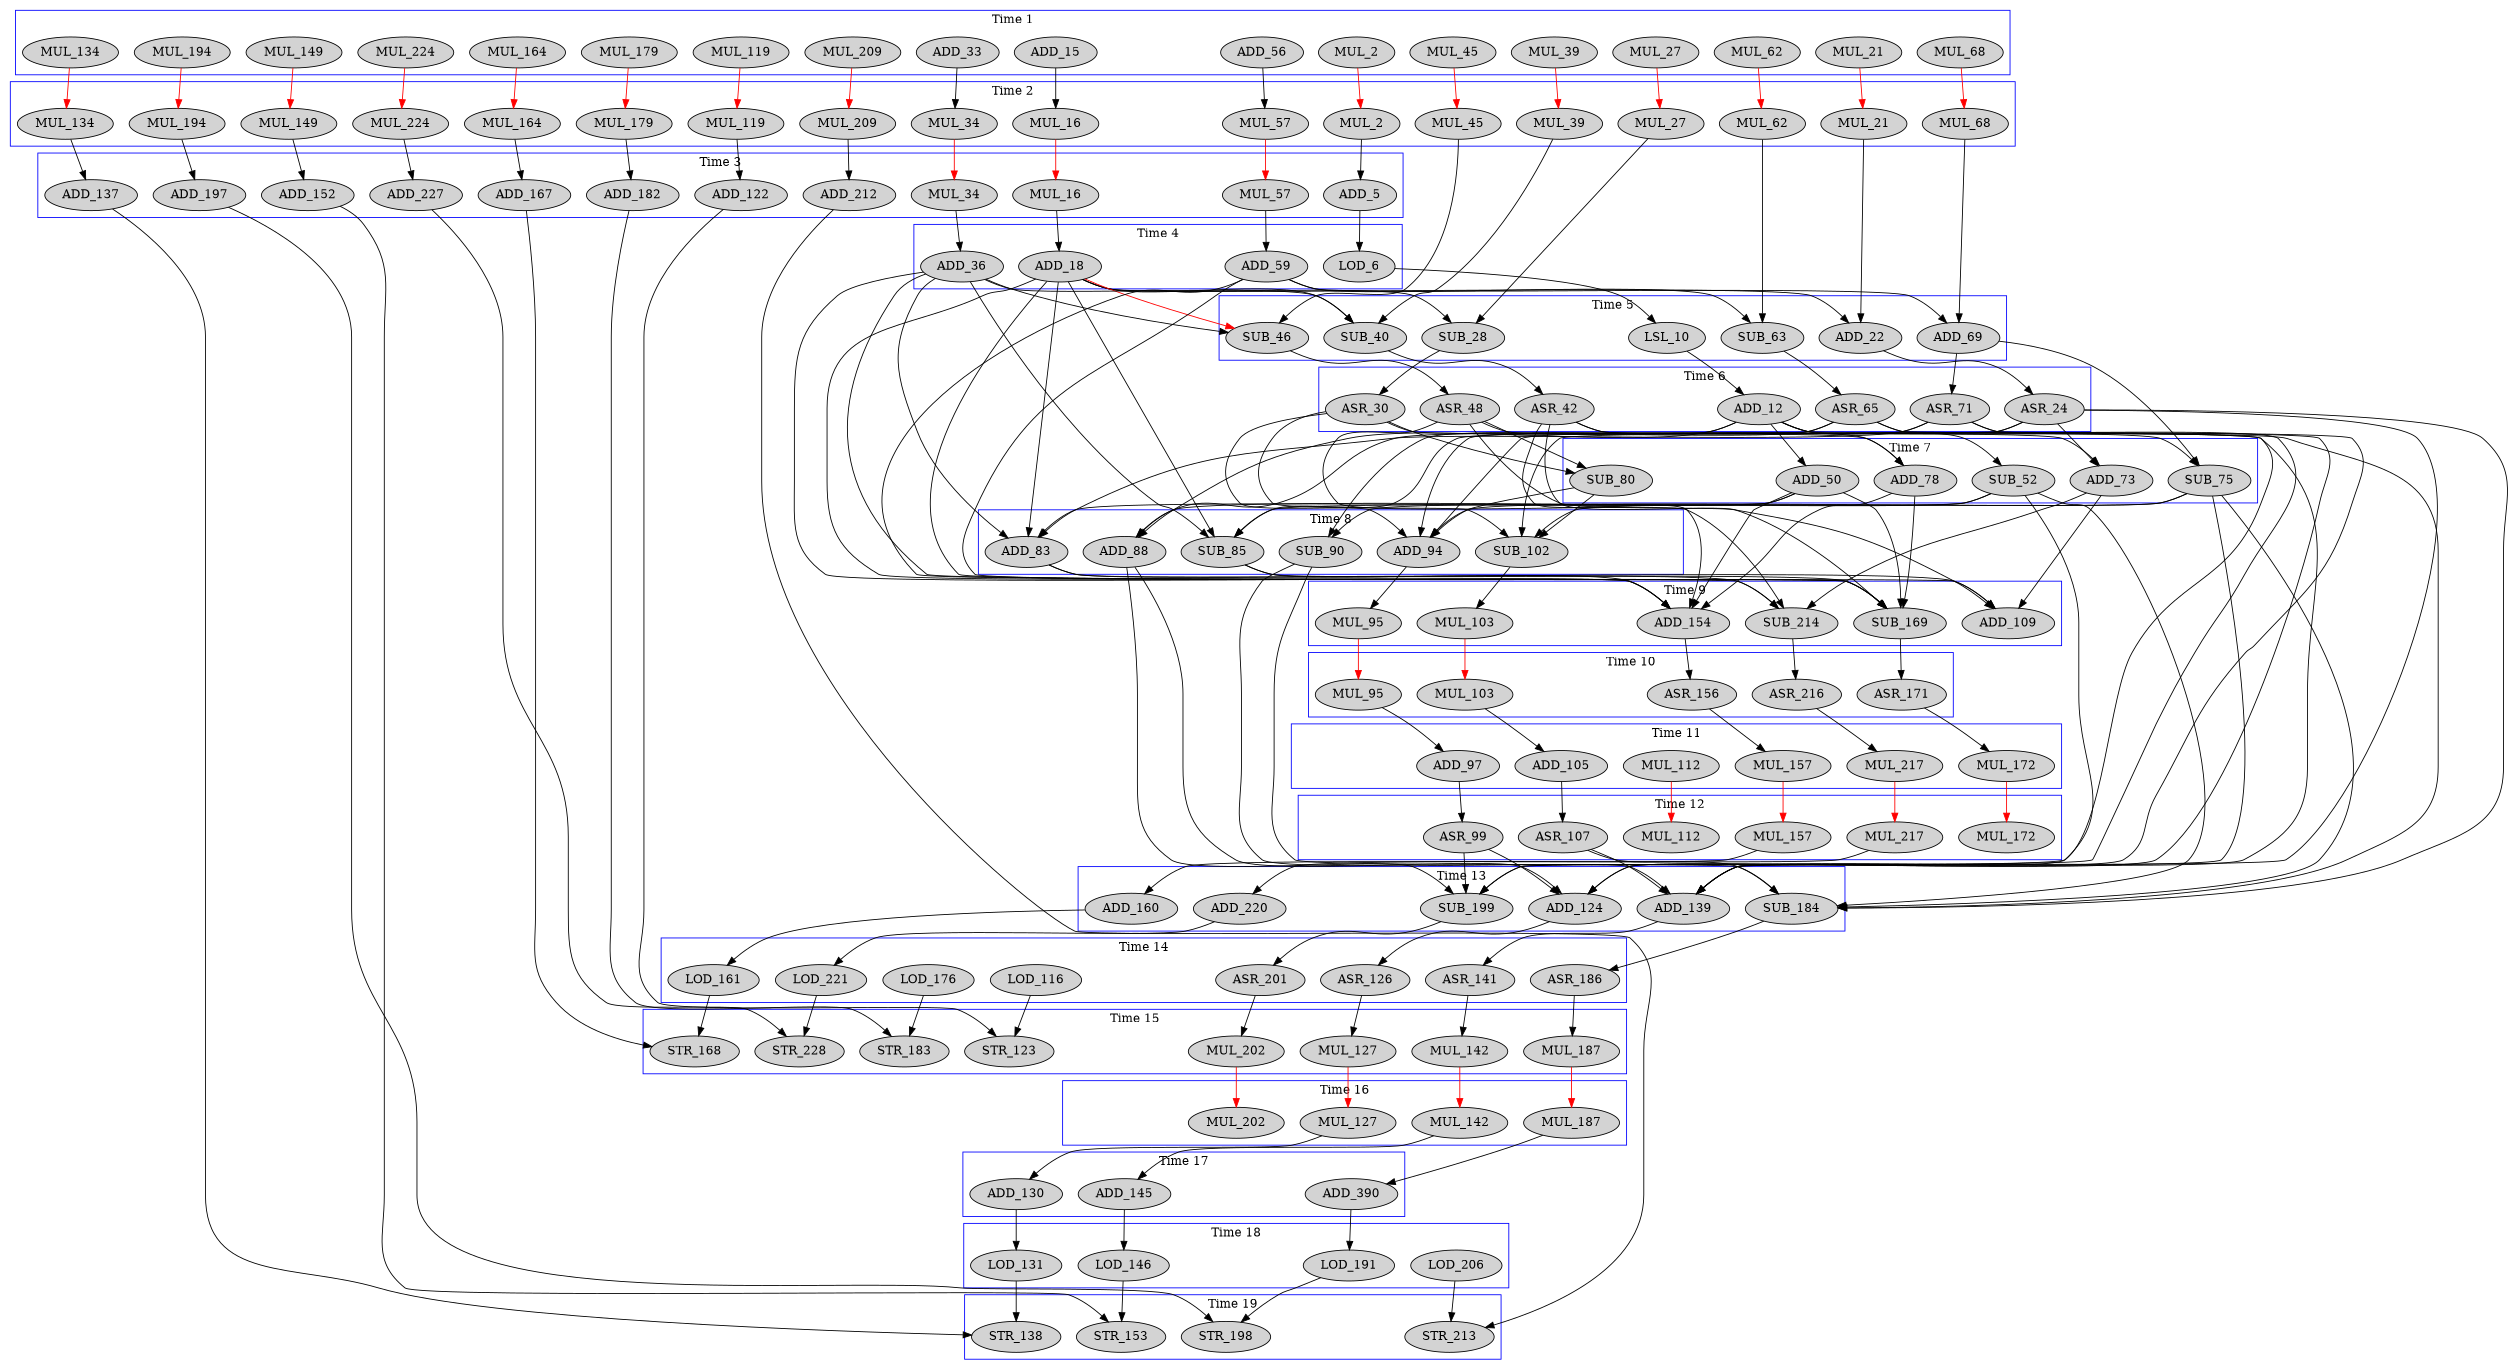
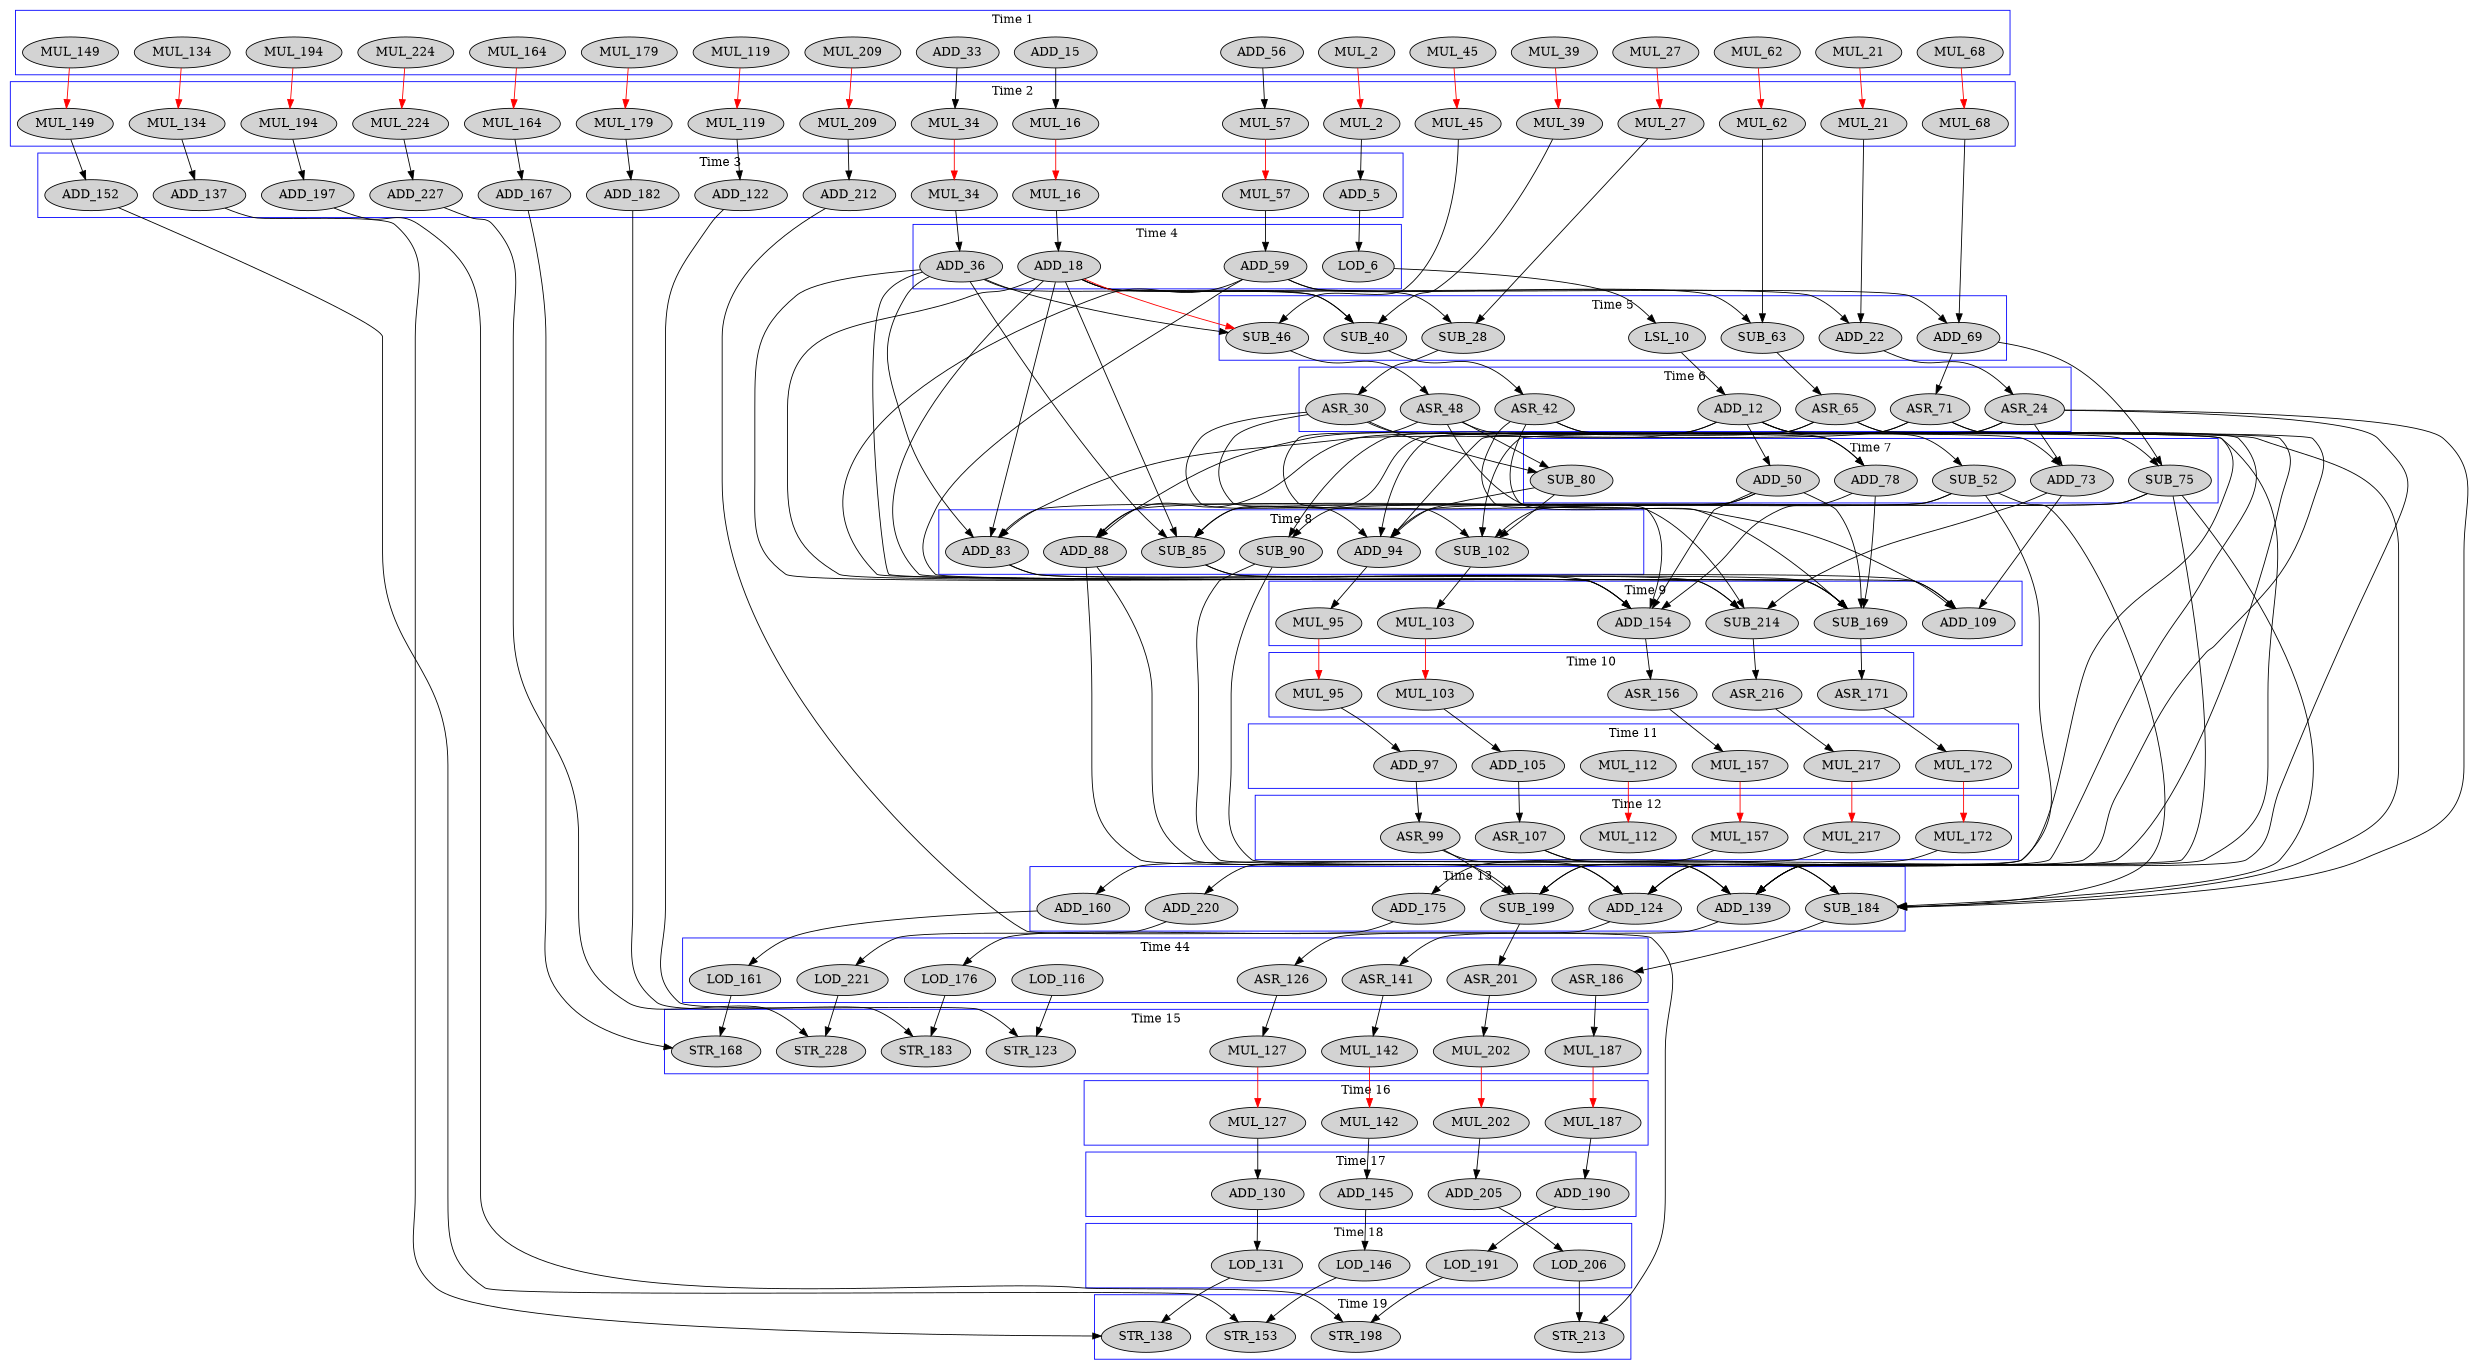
none -> (1419, 909)
(1144, 948) -> (1165, 948)
(1351, 1194) -> (1583, 1194)
none -> (1474, 1194)
